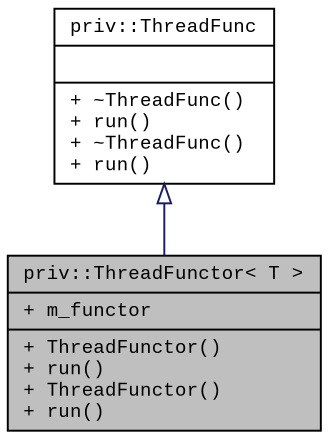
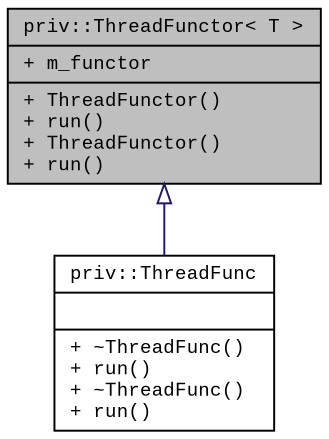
(164, 230) -> (164, 230)
